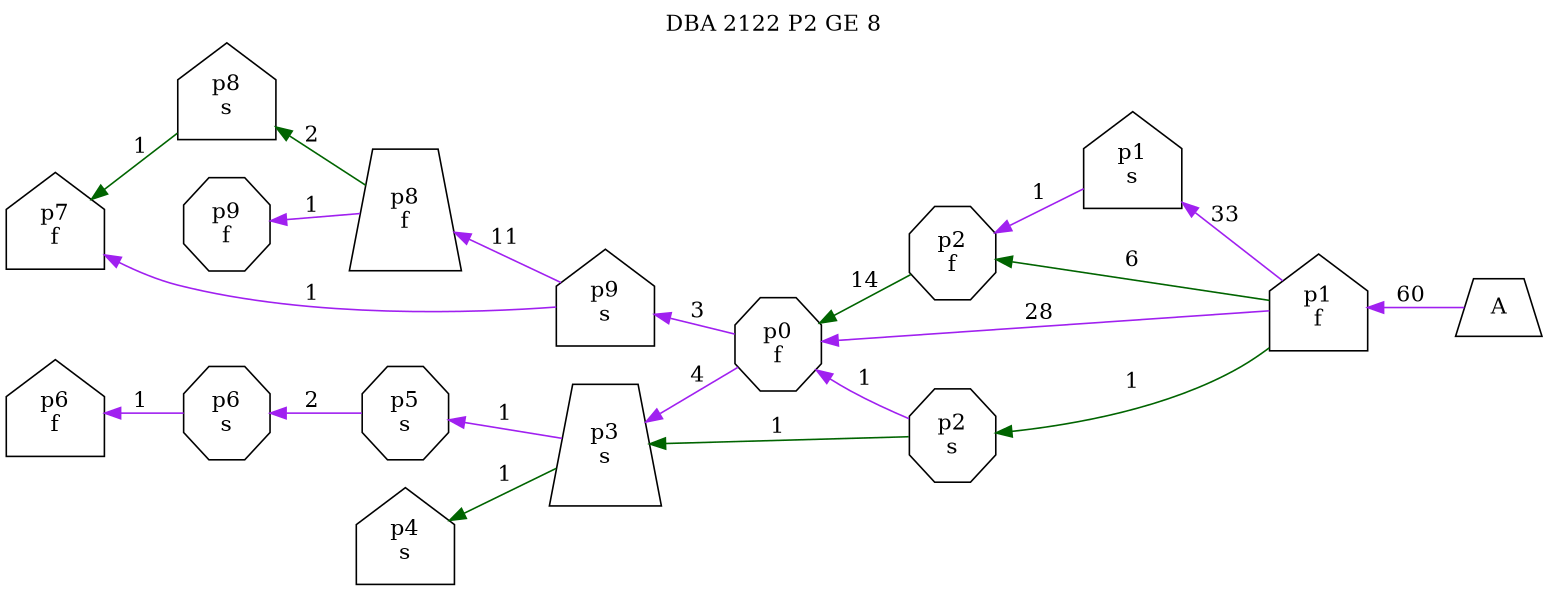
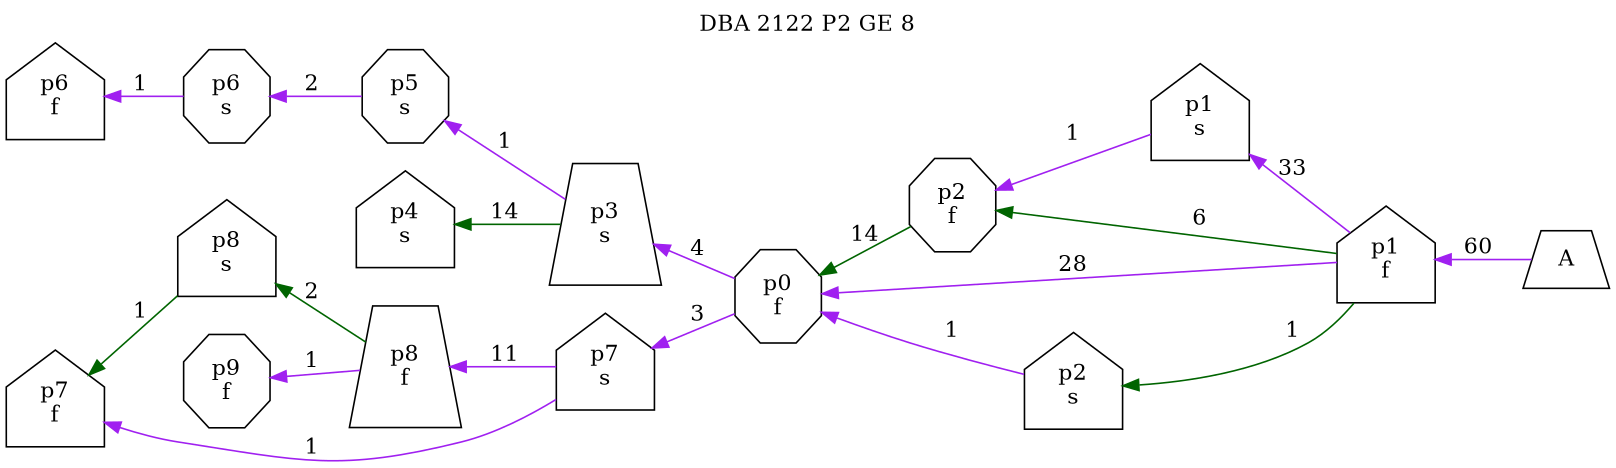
(605, 303) -> (605, 367)
(953, 436) -> (1074, 386)
(787, 440) -> none
(505, 475) -> (505, 212)
